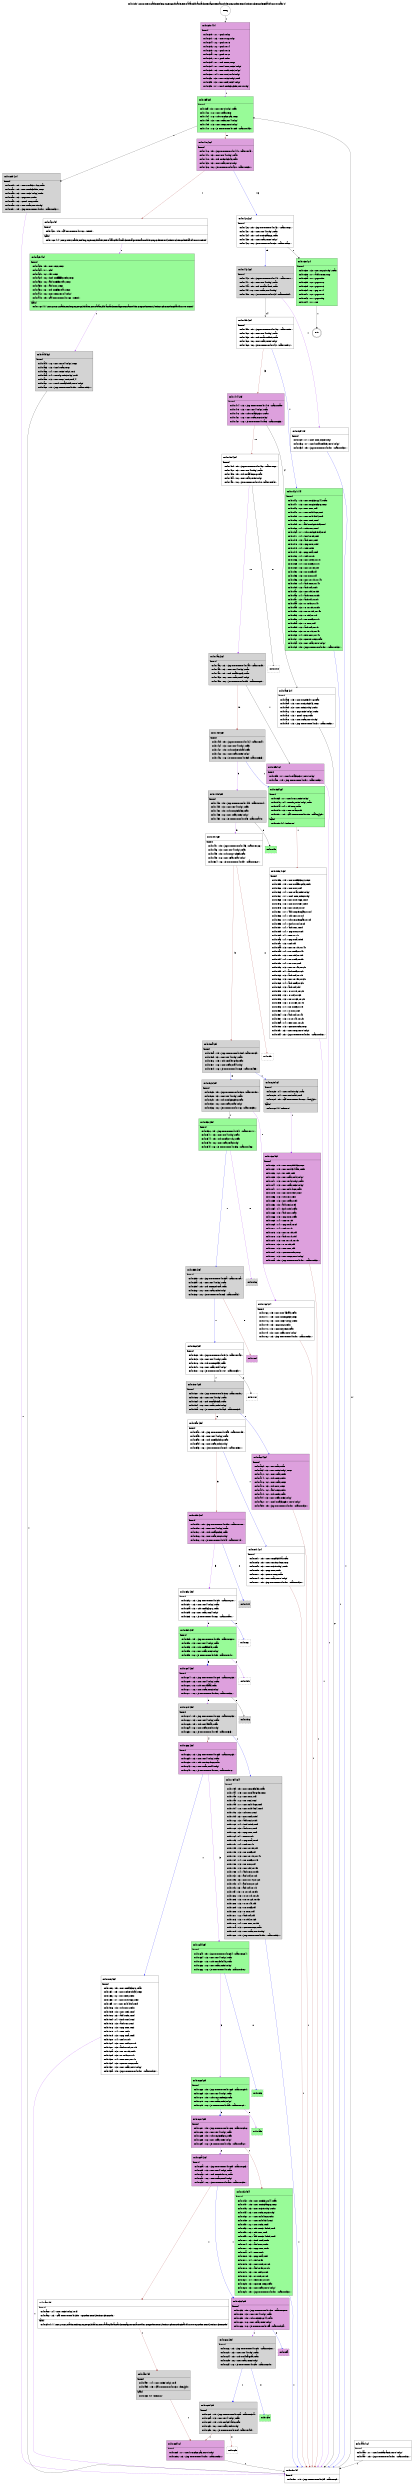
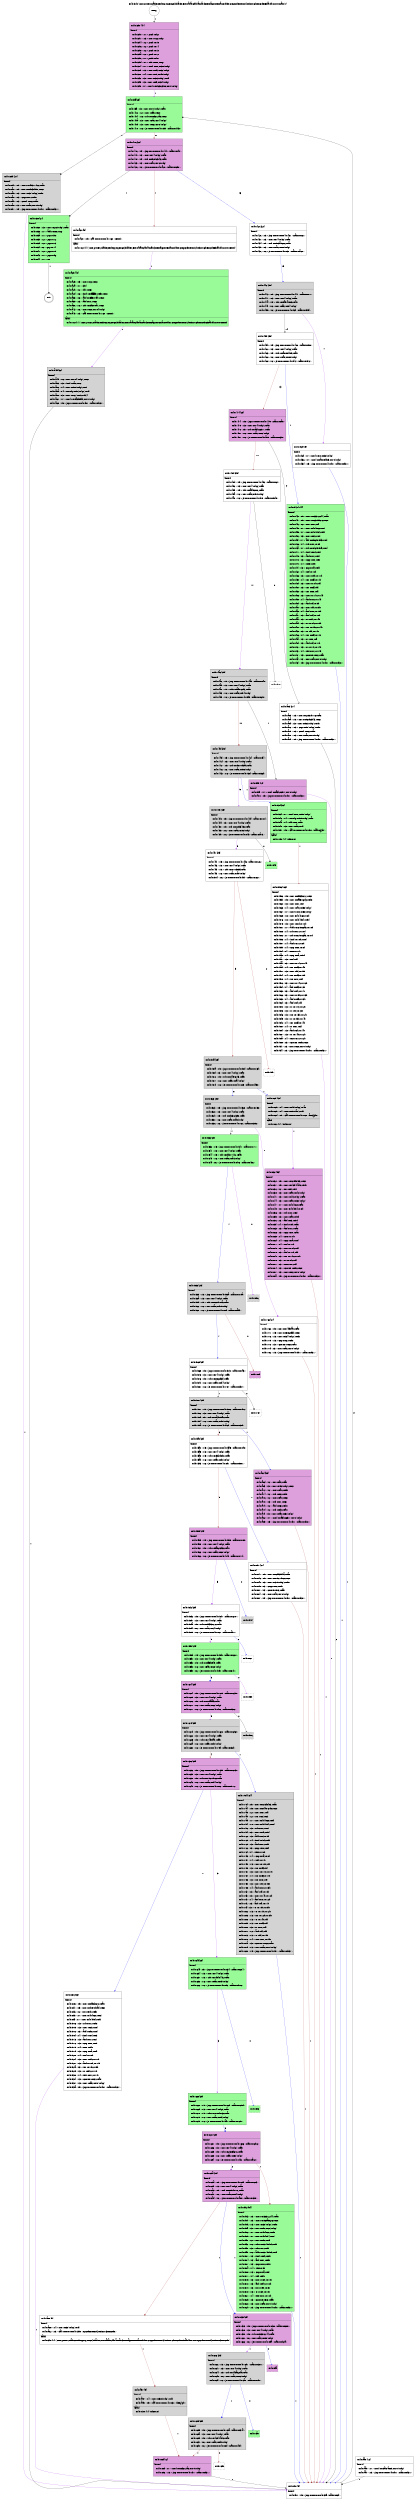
(293, 252) -> (99, 192)
(257, 2132) -> none
